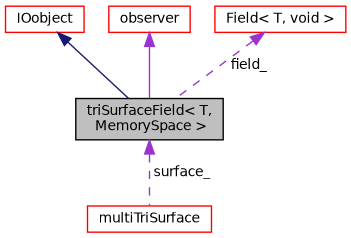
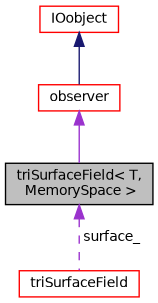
(280, 19) -> none
(98, 70) -> (79, 66)
(149, 219) -> (79, 284)
